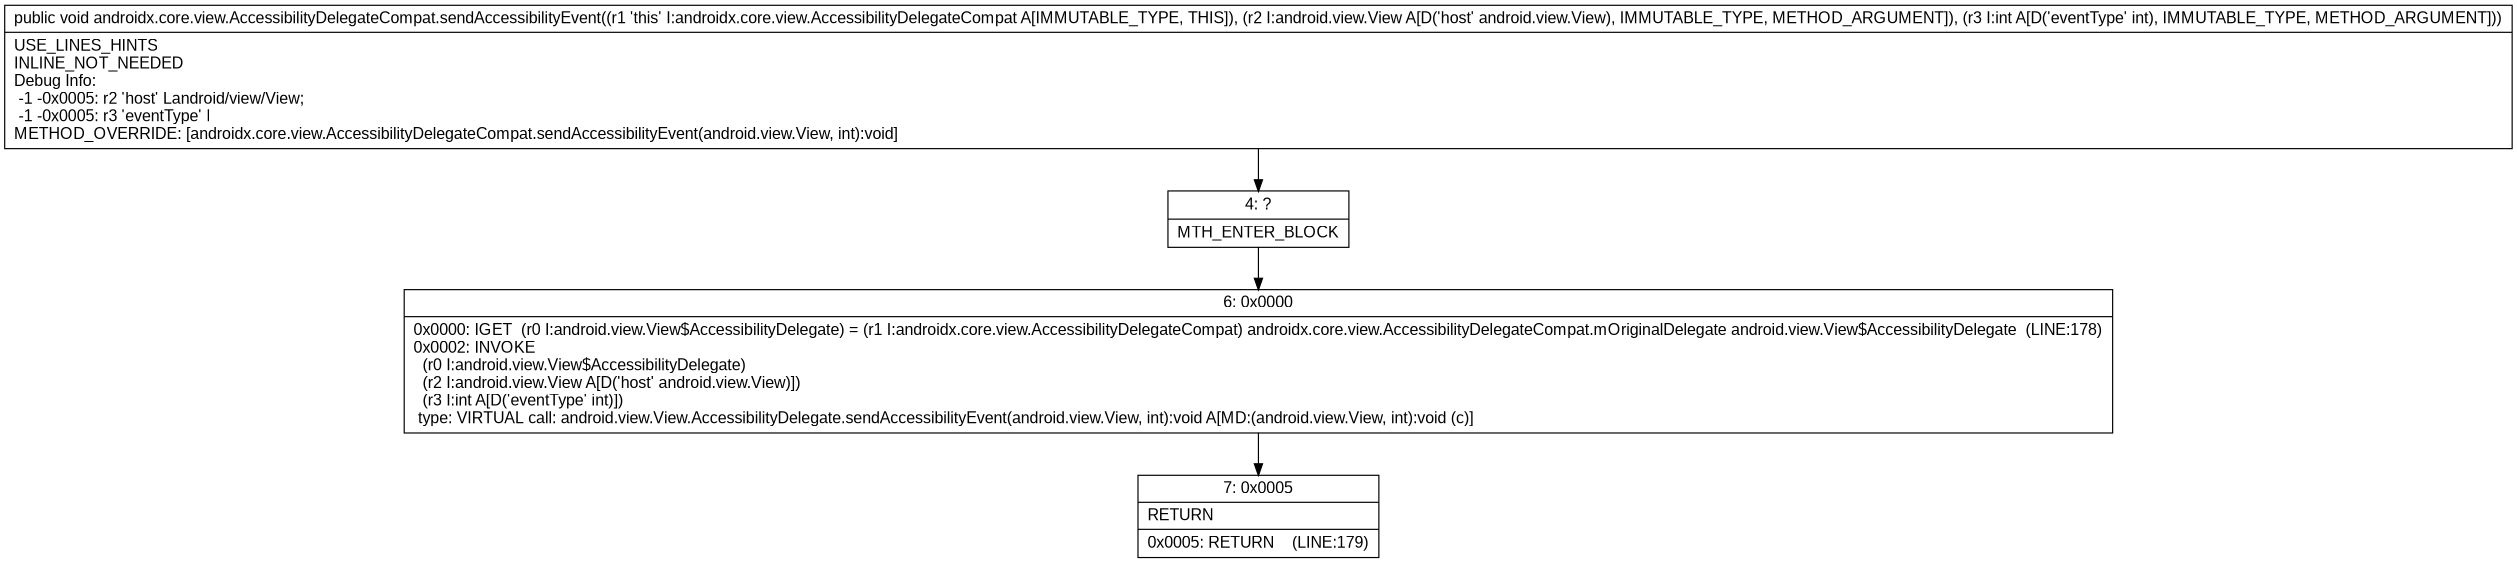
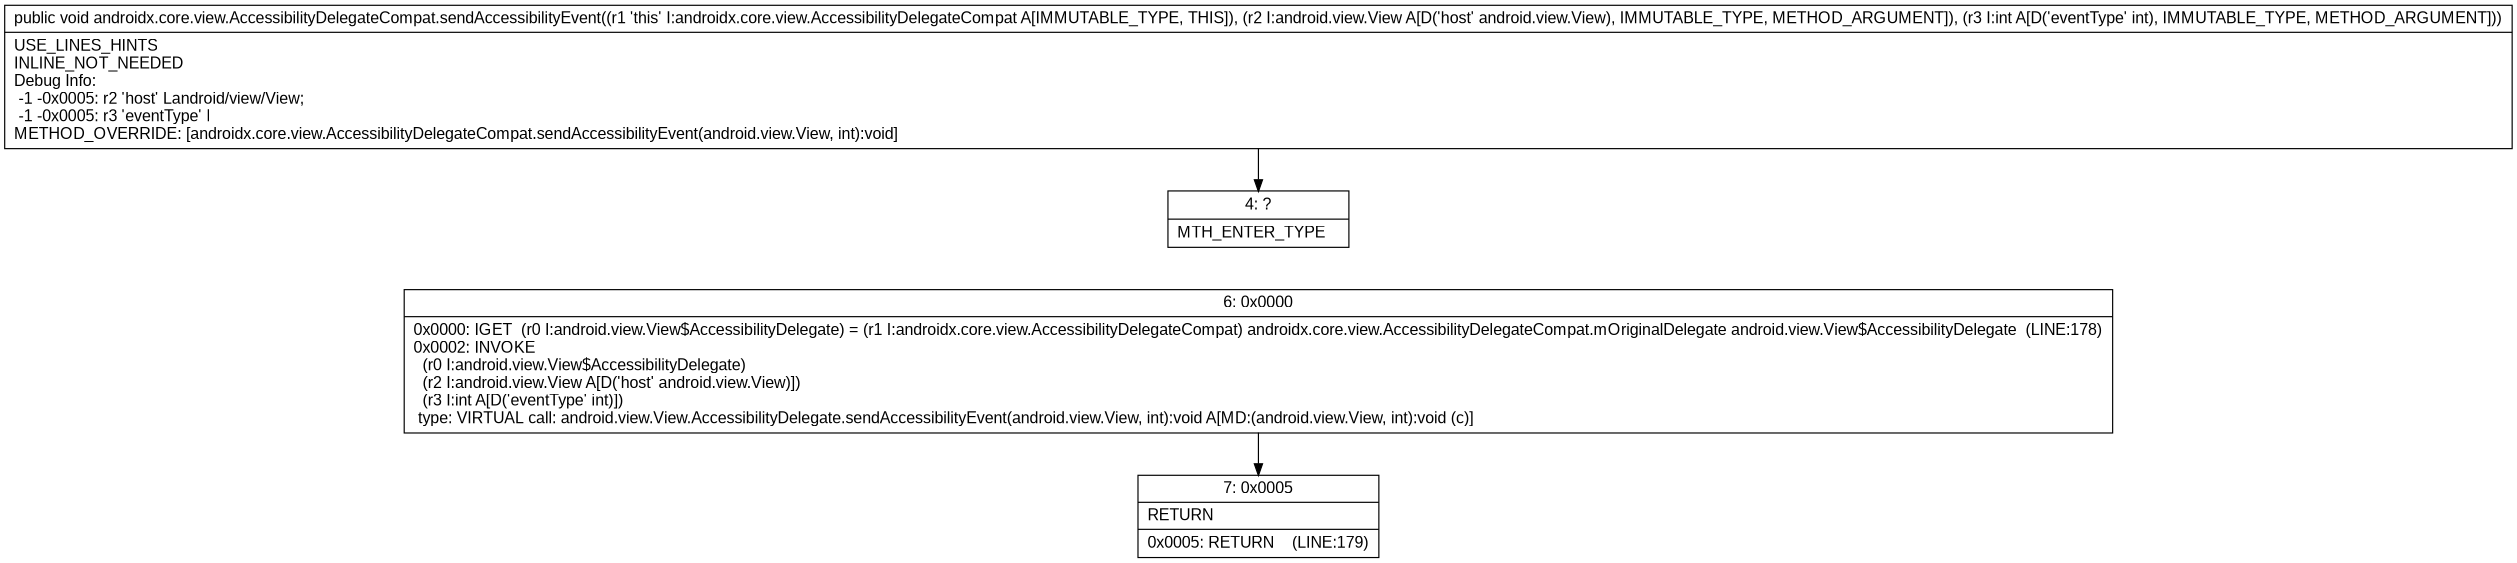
(1258, 233) -> (1252, 233)
(1258, 263) -> none
